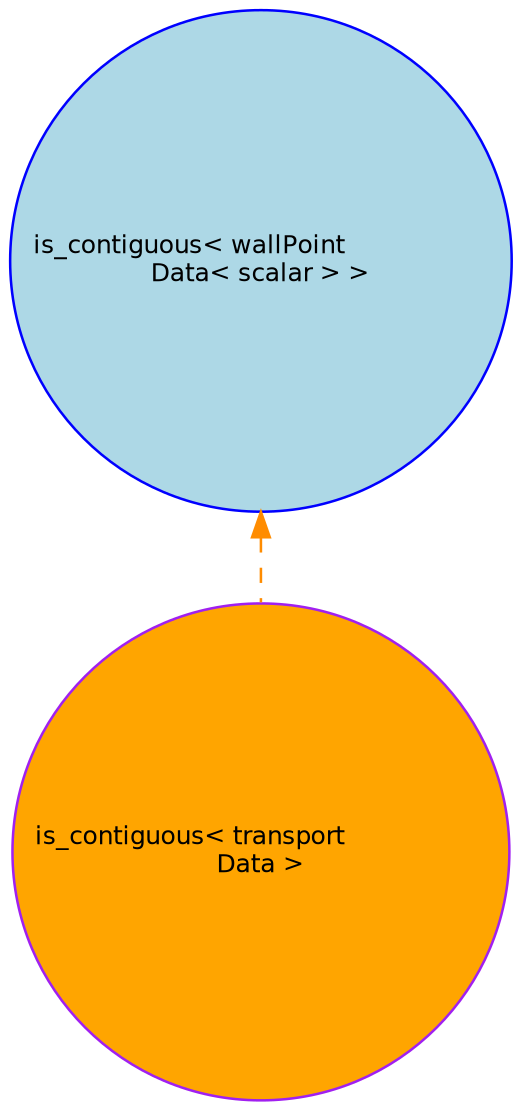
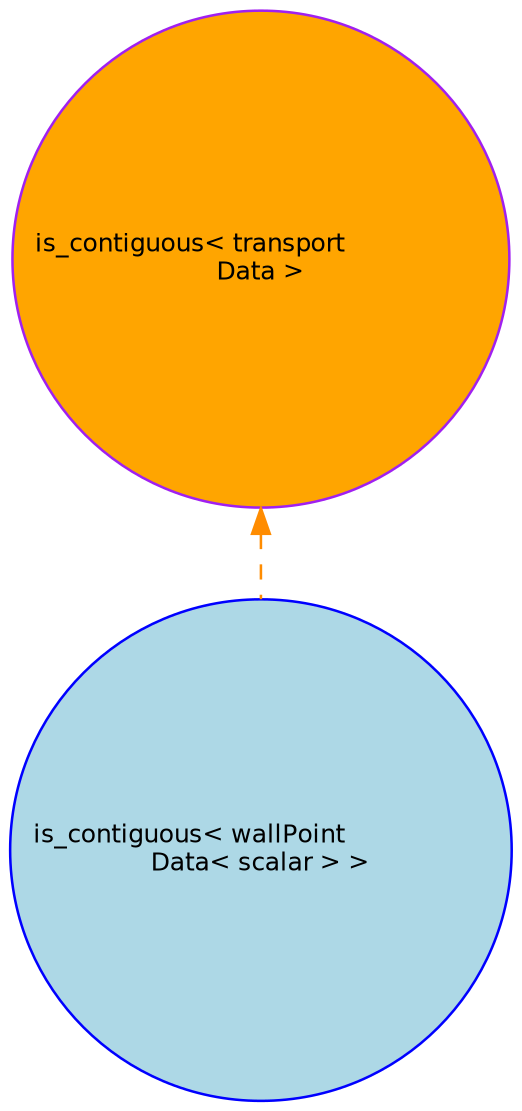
(261, 570) -> (261, 567)
